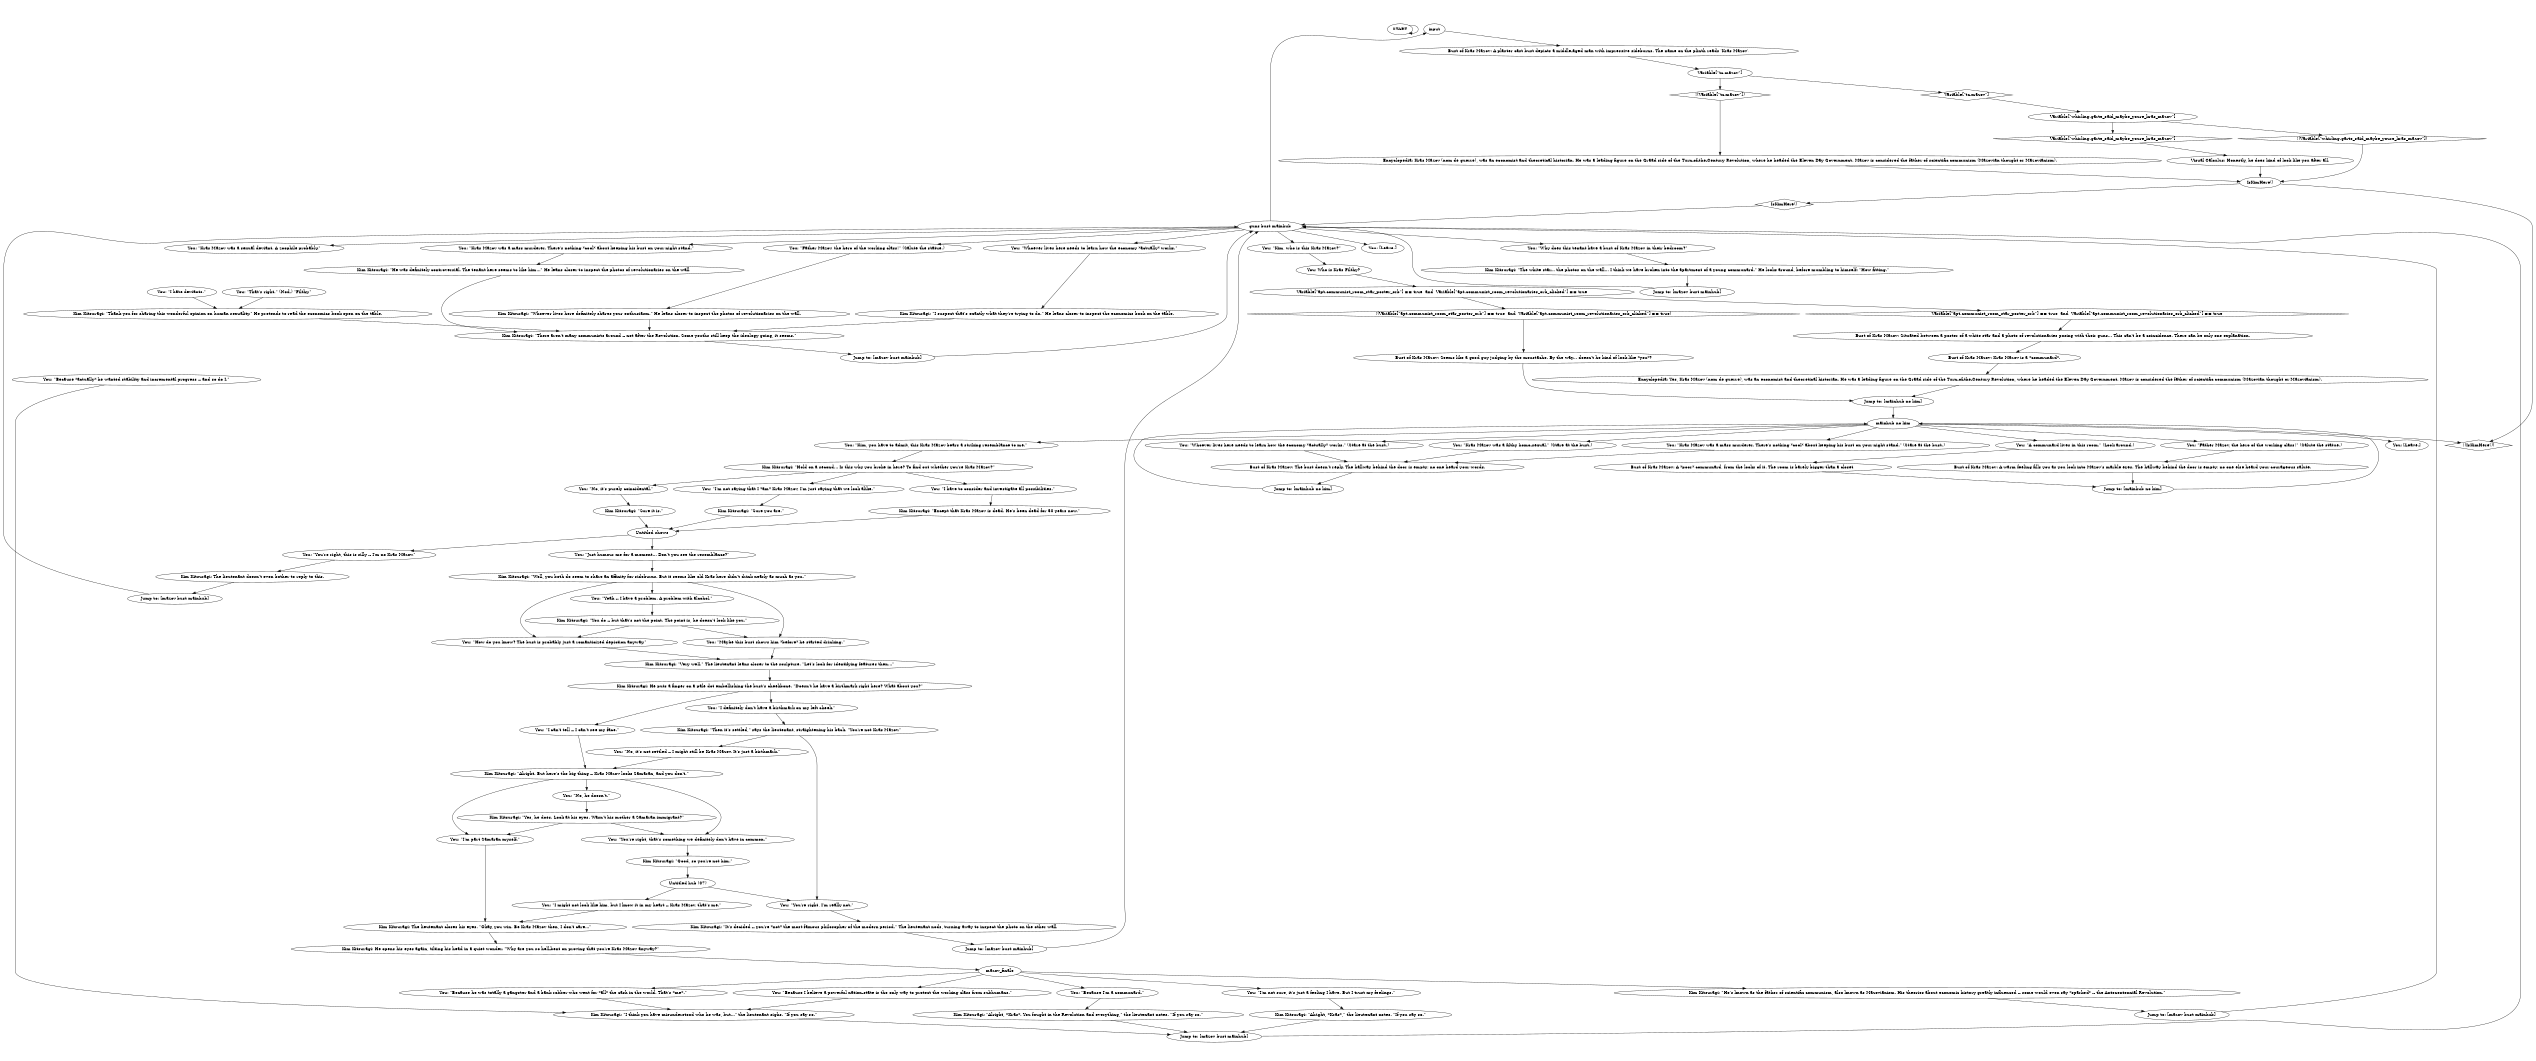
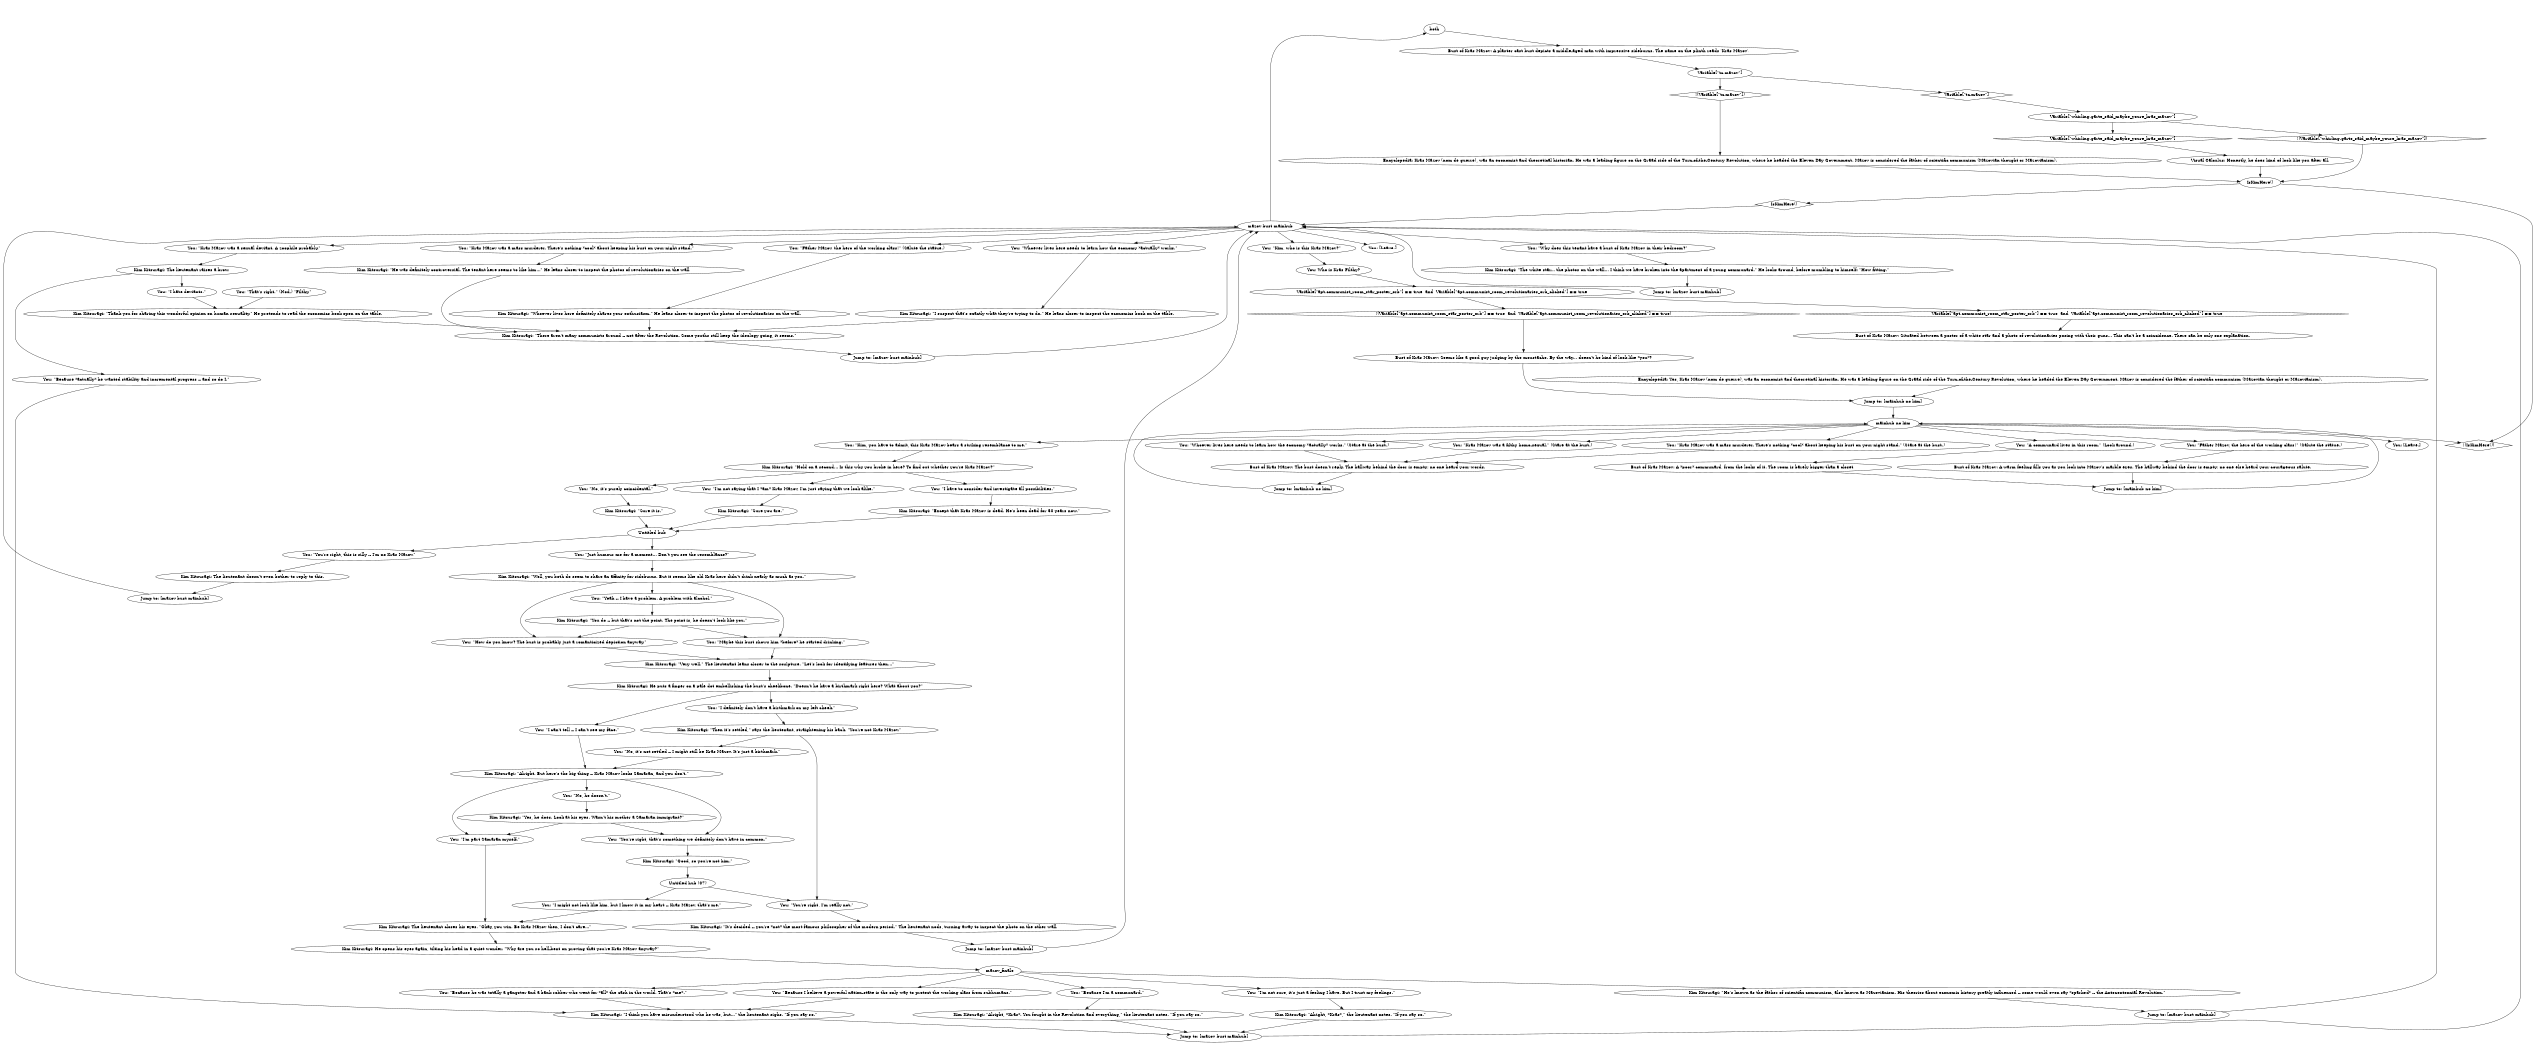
(1400, 29) -> none
(1434, 29) -> (1434, 29)
(1270, 226) -> (1270, 226)
none -> (182, 270)
(2004, 358) -> none
(652, 533) -> (652, 533)
